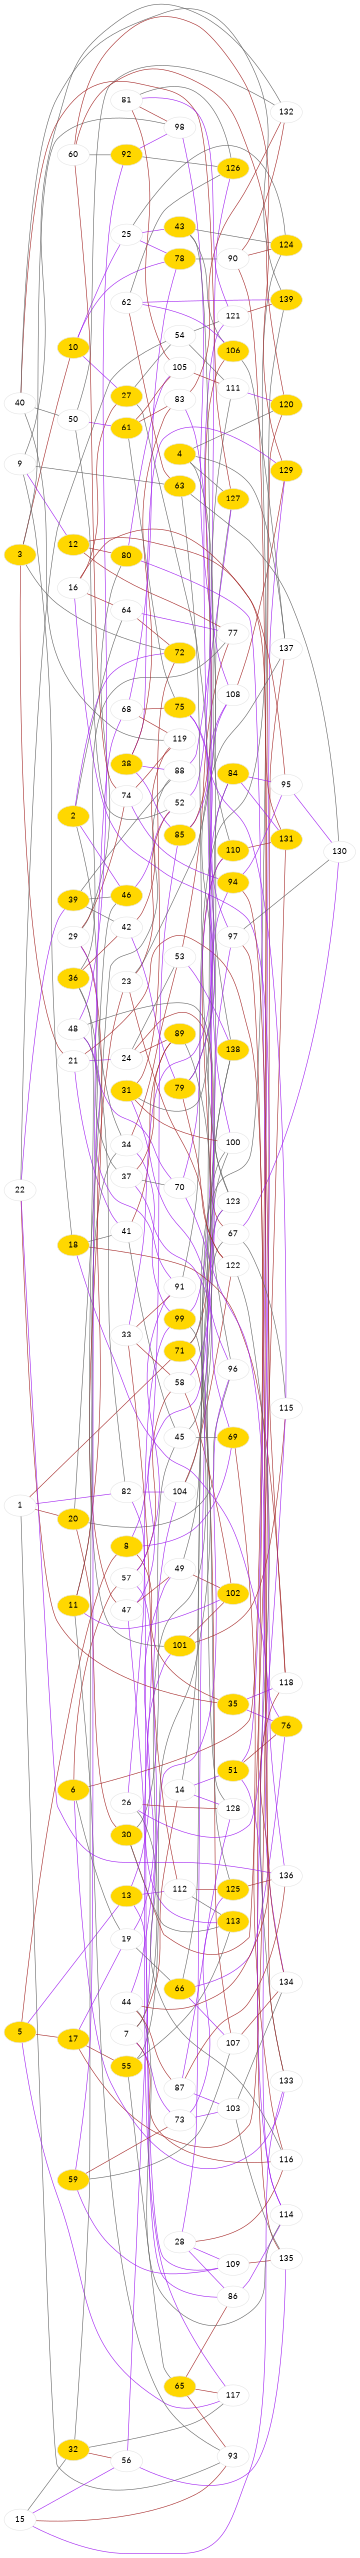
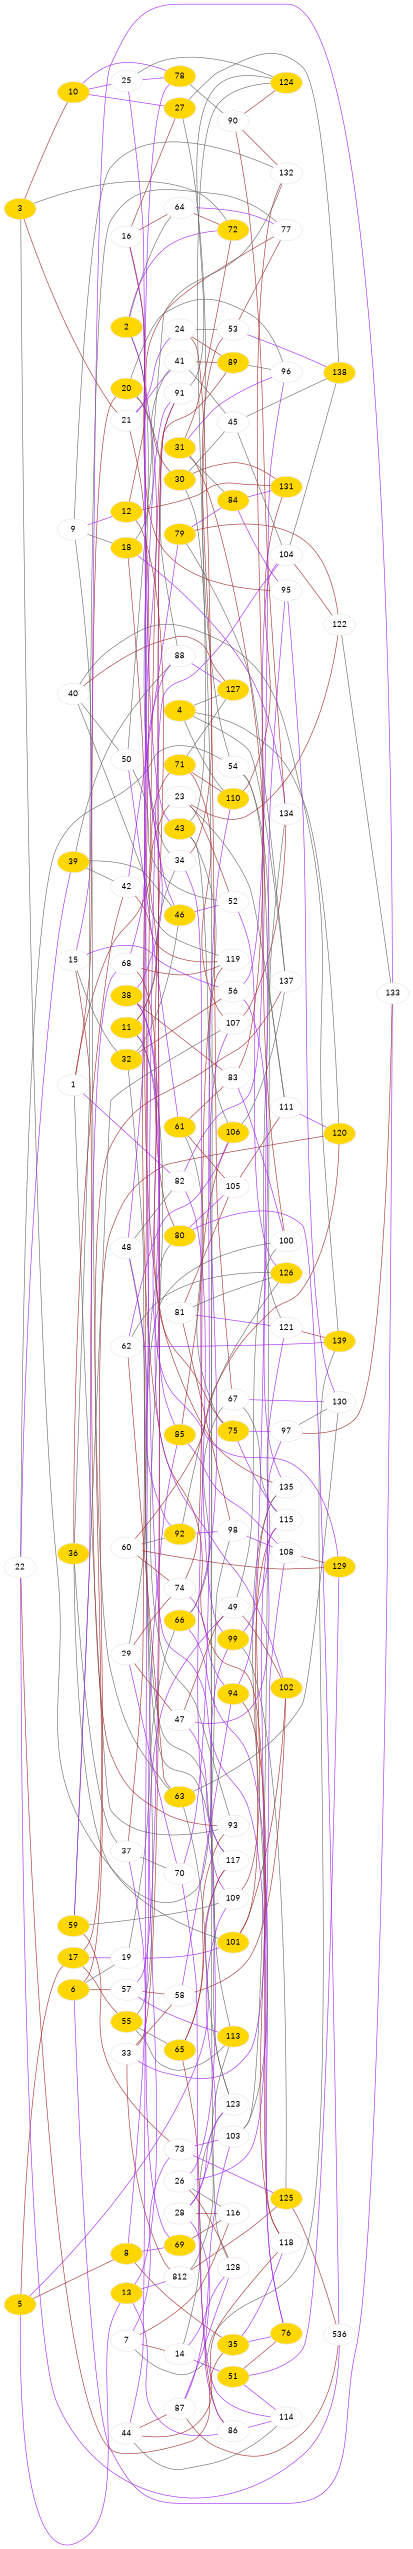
(207, 1438) -> (253, 472)
(286, 1876) -> (340, 2335)
(180, 1890) -> (180, 2277)
(130, 2262) -> (158, 1916)
